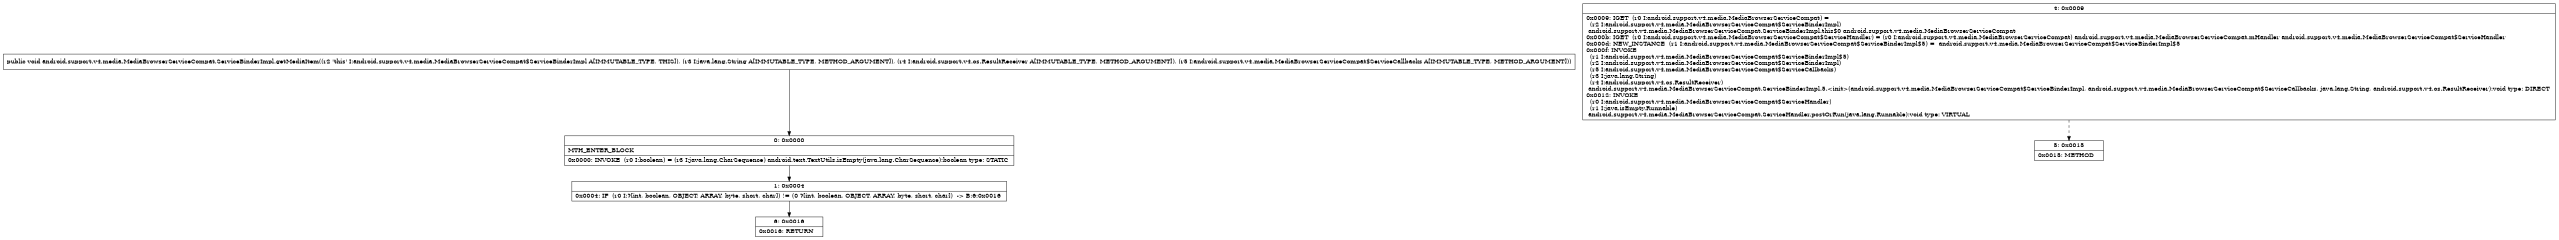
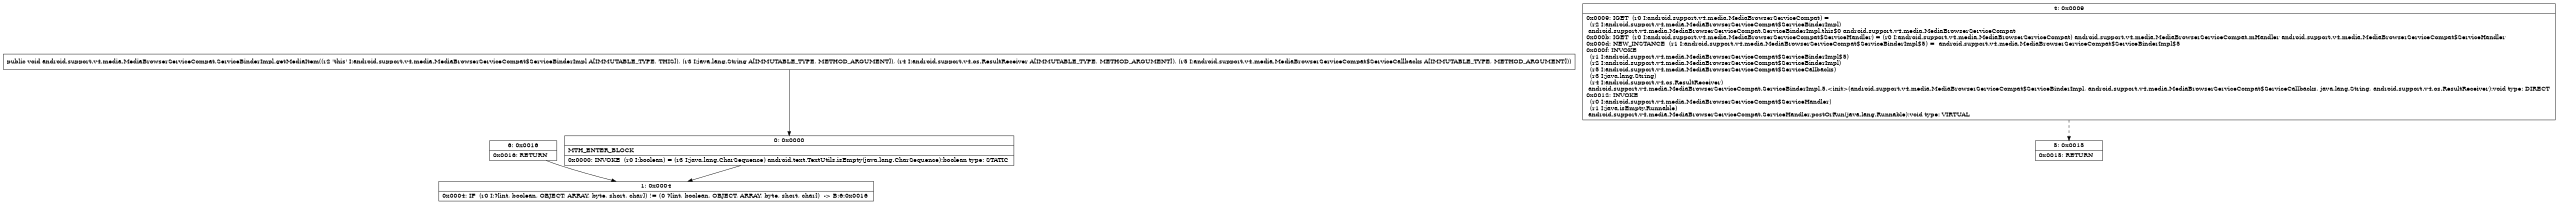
(2069, 155) -> (2069, 155)
(789, 207) -> (579, 171)
